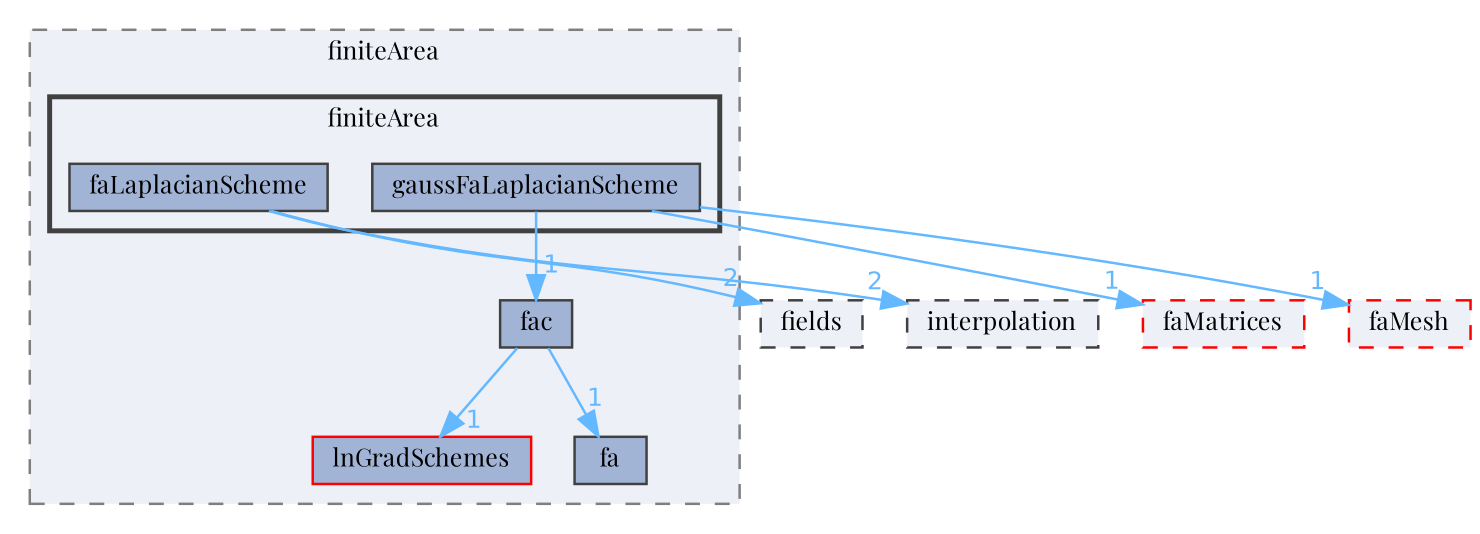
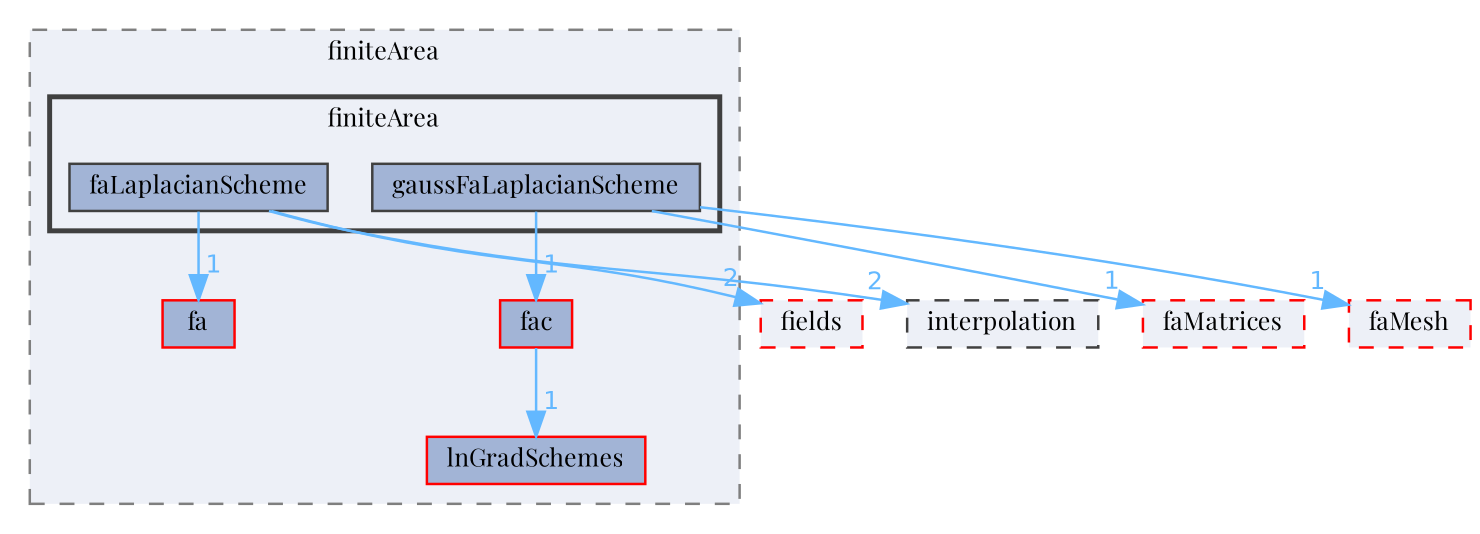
(536, 324) -> (536, 324)
(812, 324) -> (812, 324)
(567, 381) -> (199, 247)
(611, 460) -> (199, 324)
